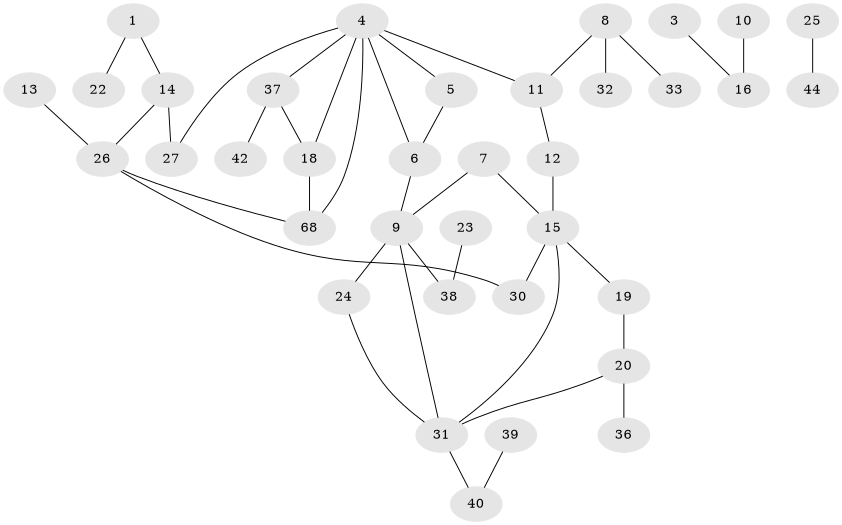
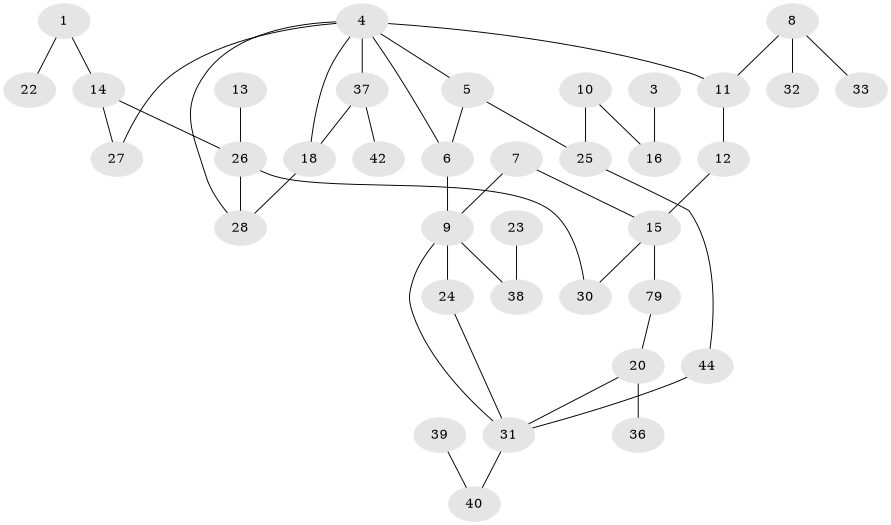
none -> (527, 125)
none -> (586, 125)
(310, 228) -> (241, 228)
(624, 297) -> (655, 297)
(535, 347) -> (611, 405)
